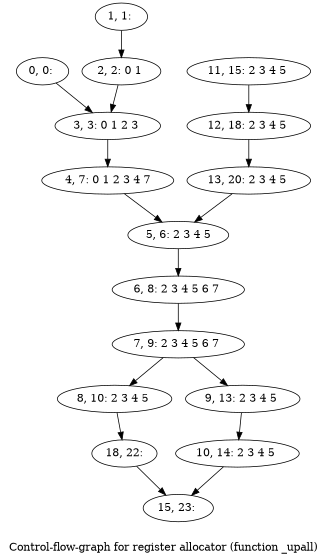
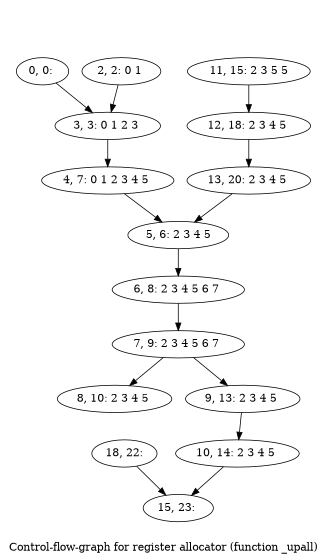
(121, 17) -> none
(249, 71) -> (249, 71)
(108, 180) -> (108, 180)
(119, 422) -> none
